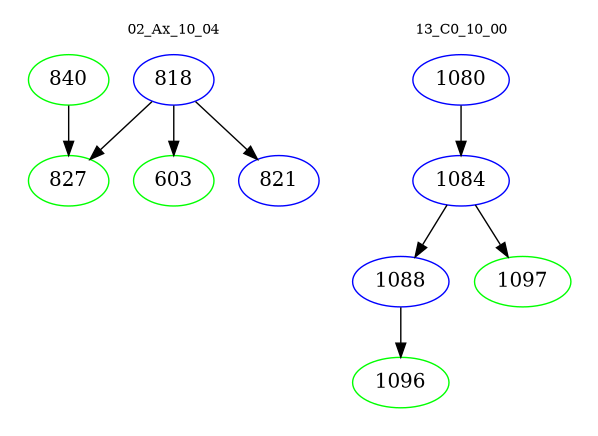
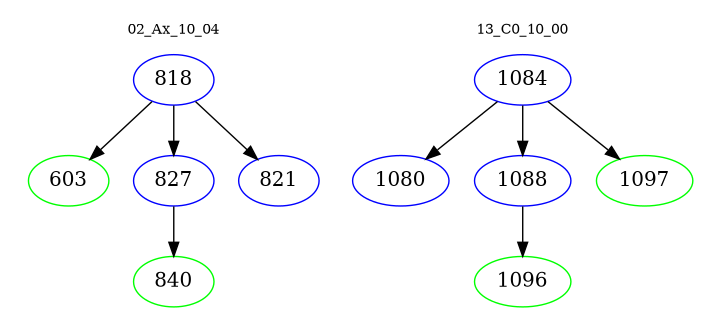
(69, 123) -> (174, 224)
(461, 123) -> (467, 126)
(69, 181) -> (174, 181)
